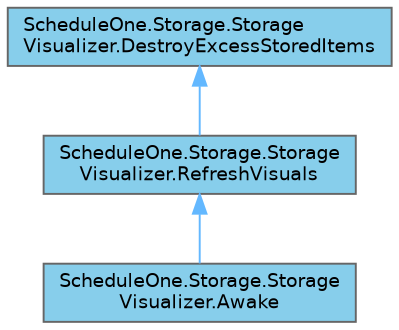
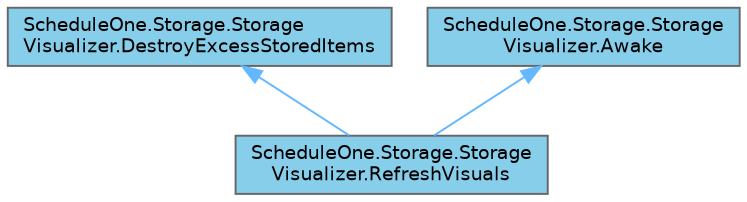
(200, 239) -> (479, 106)
